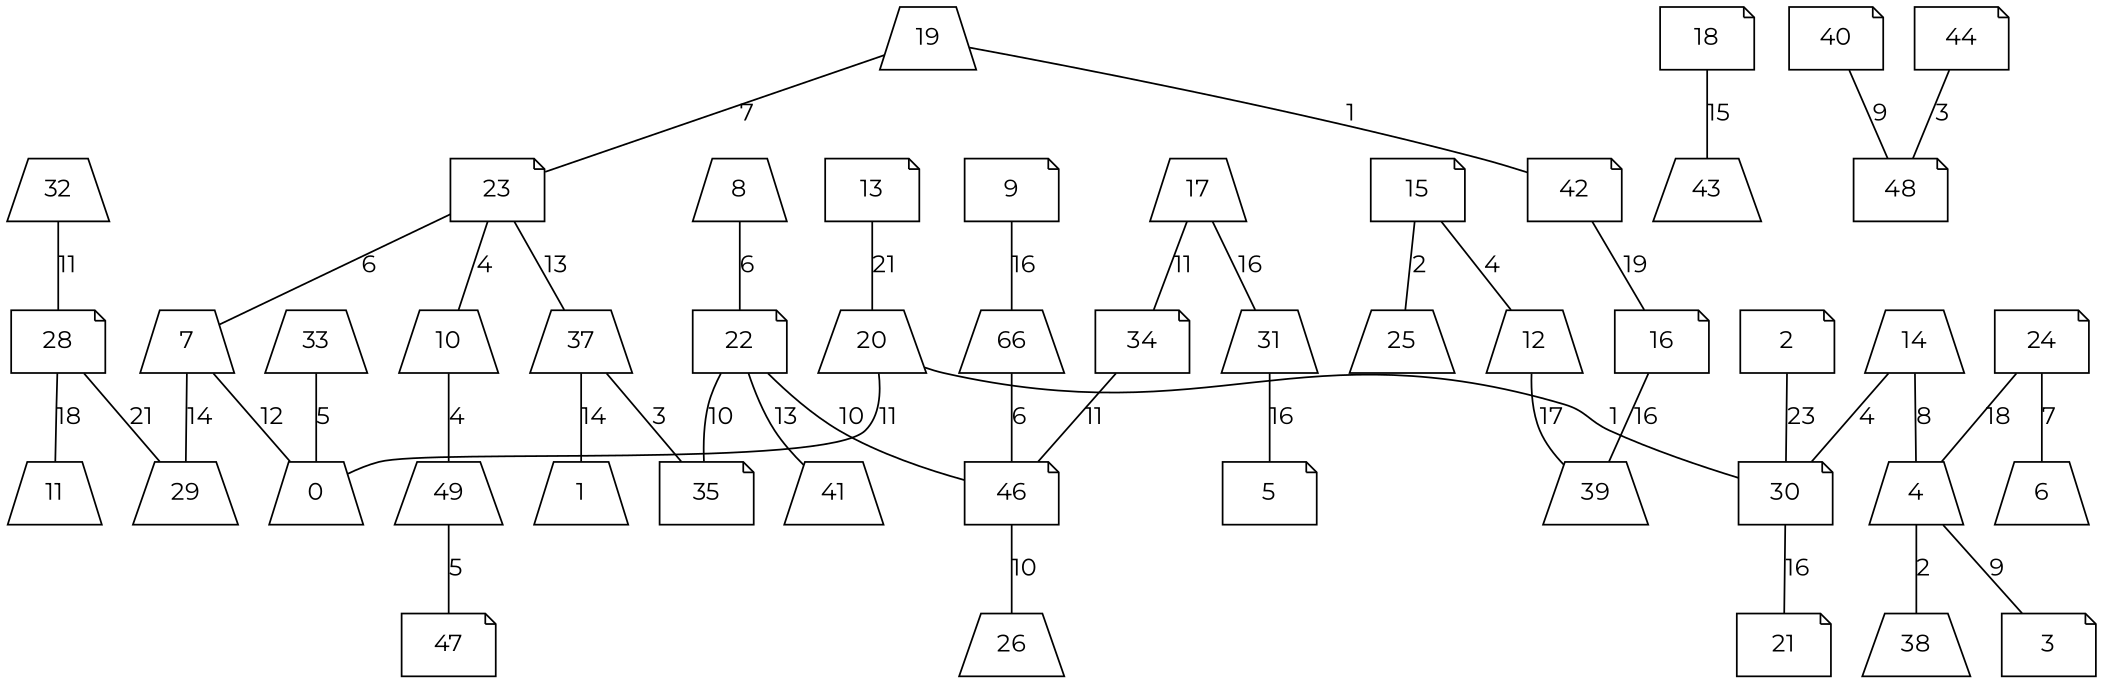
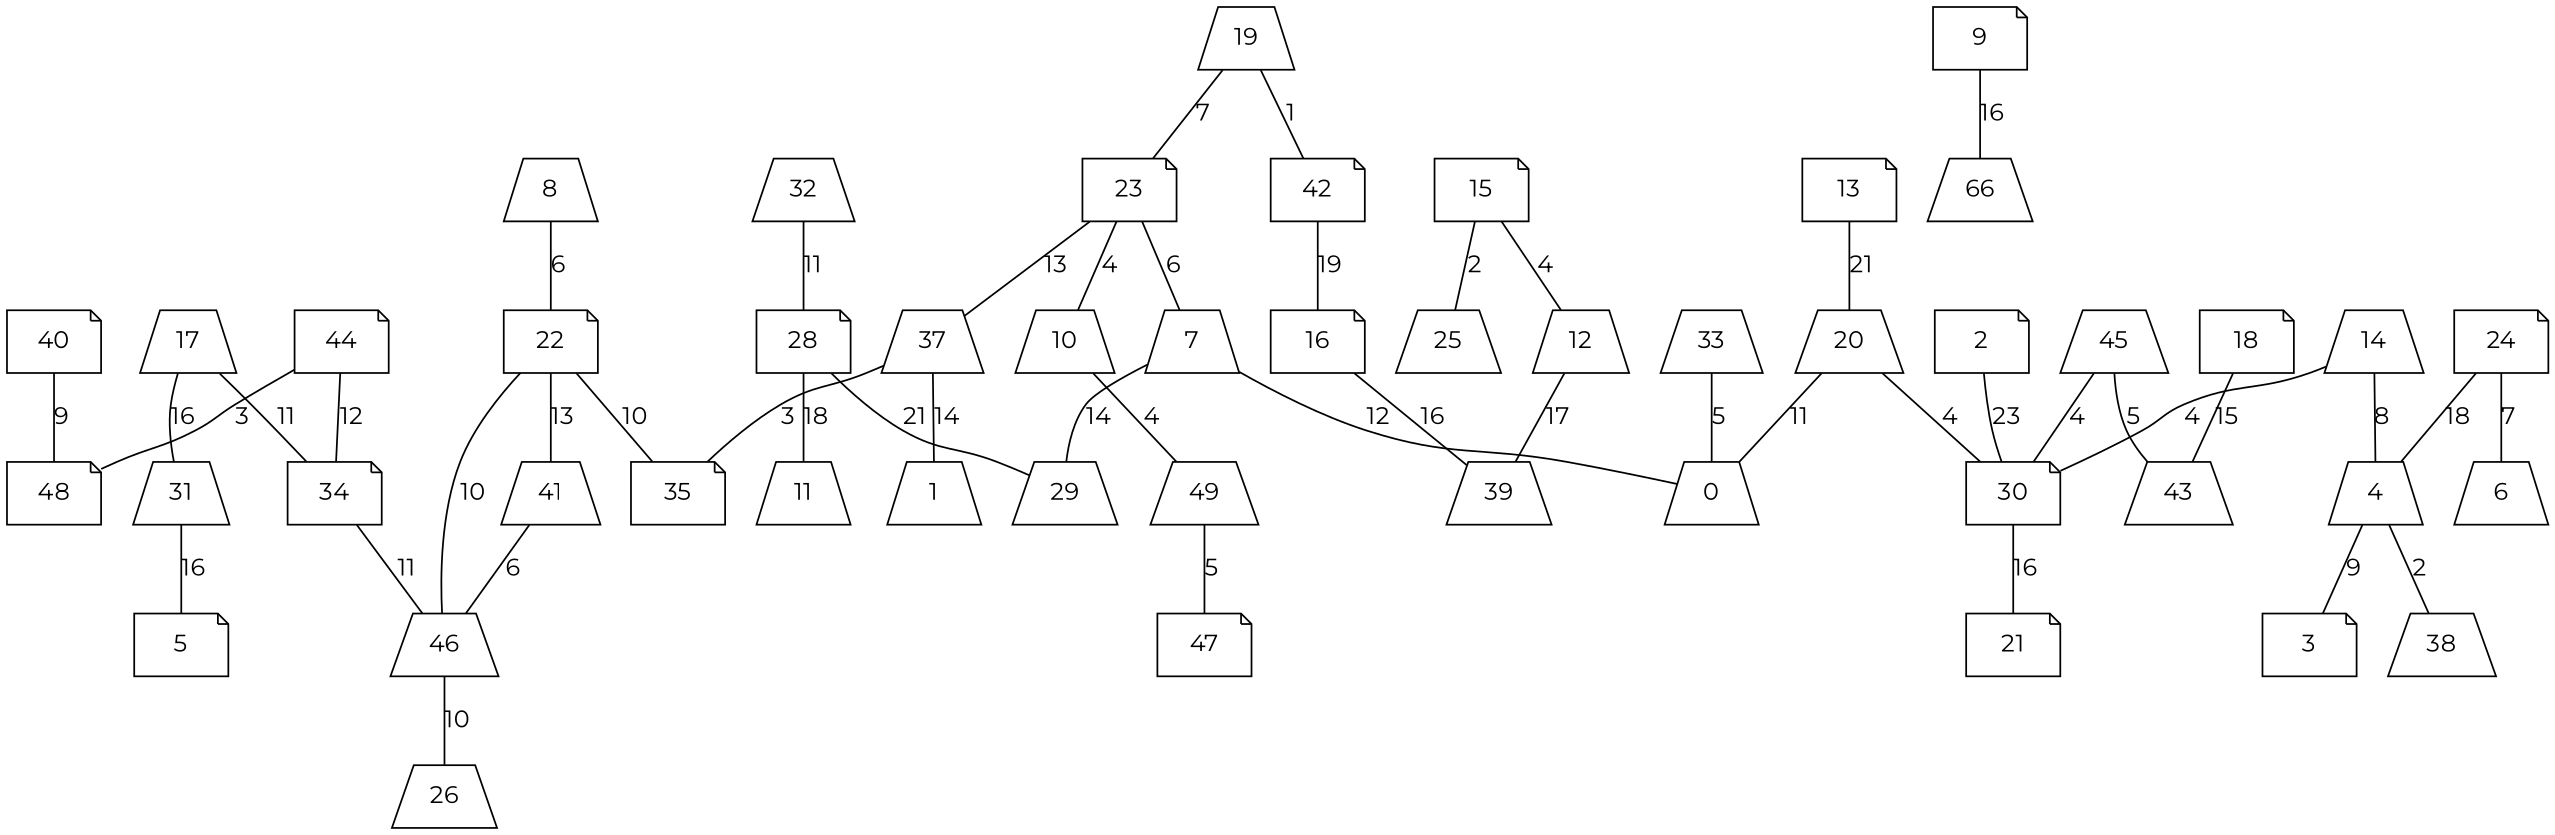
none -> (2114, 342)
none -> (338, 417)
(1012, 417) -> (498, 569)
(1615, 417) -> (1950, 417)
(1012, 493) -> (444, 645)
